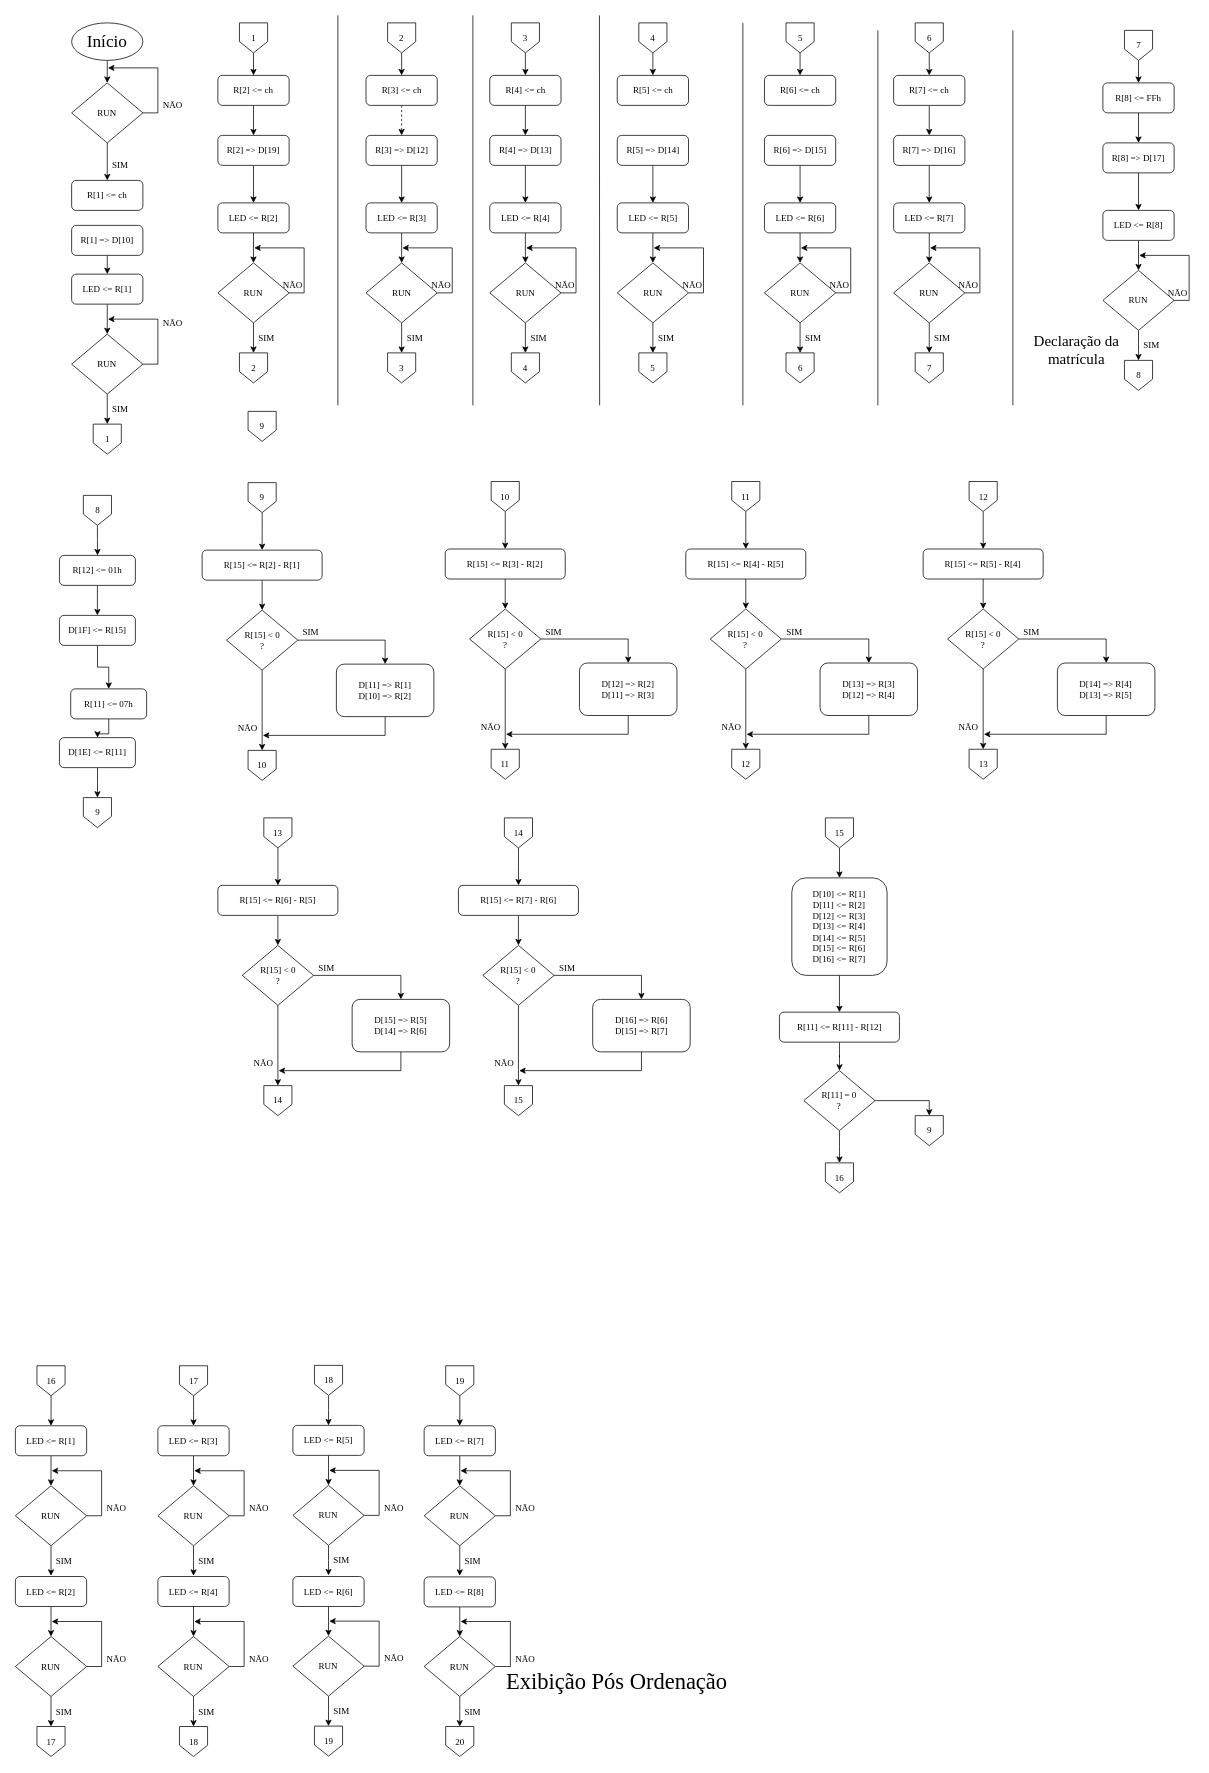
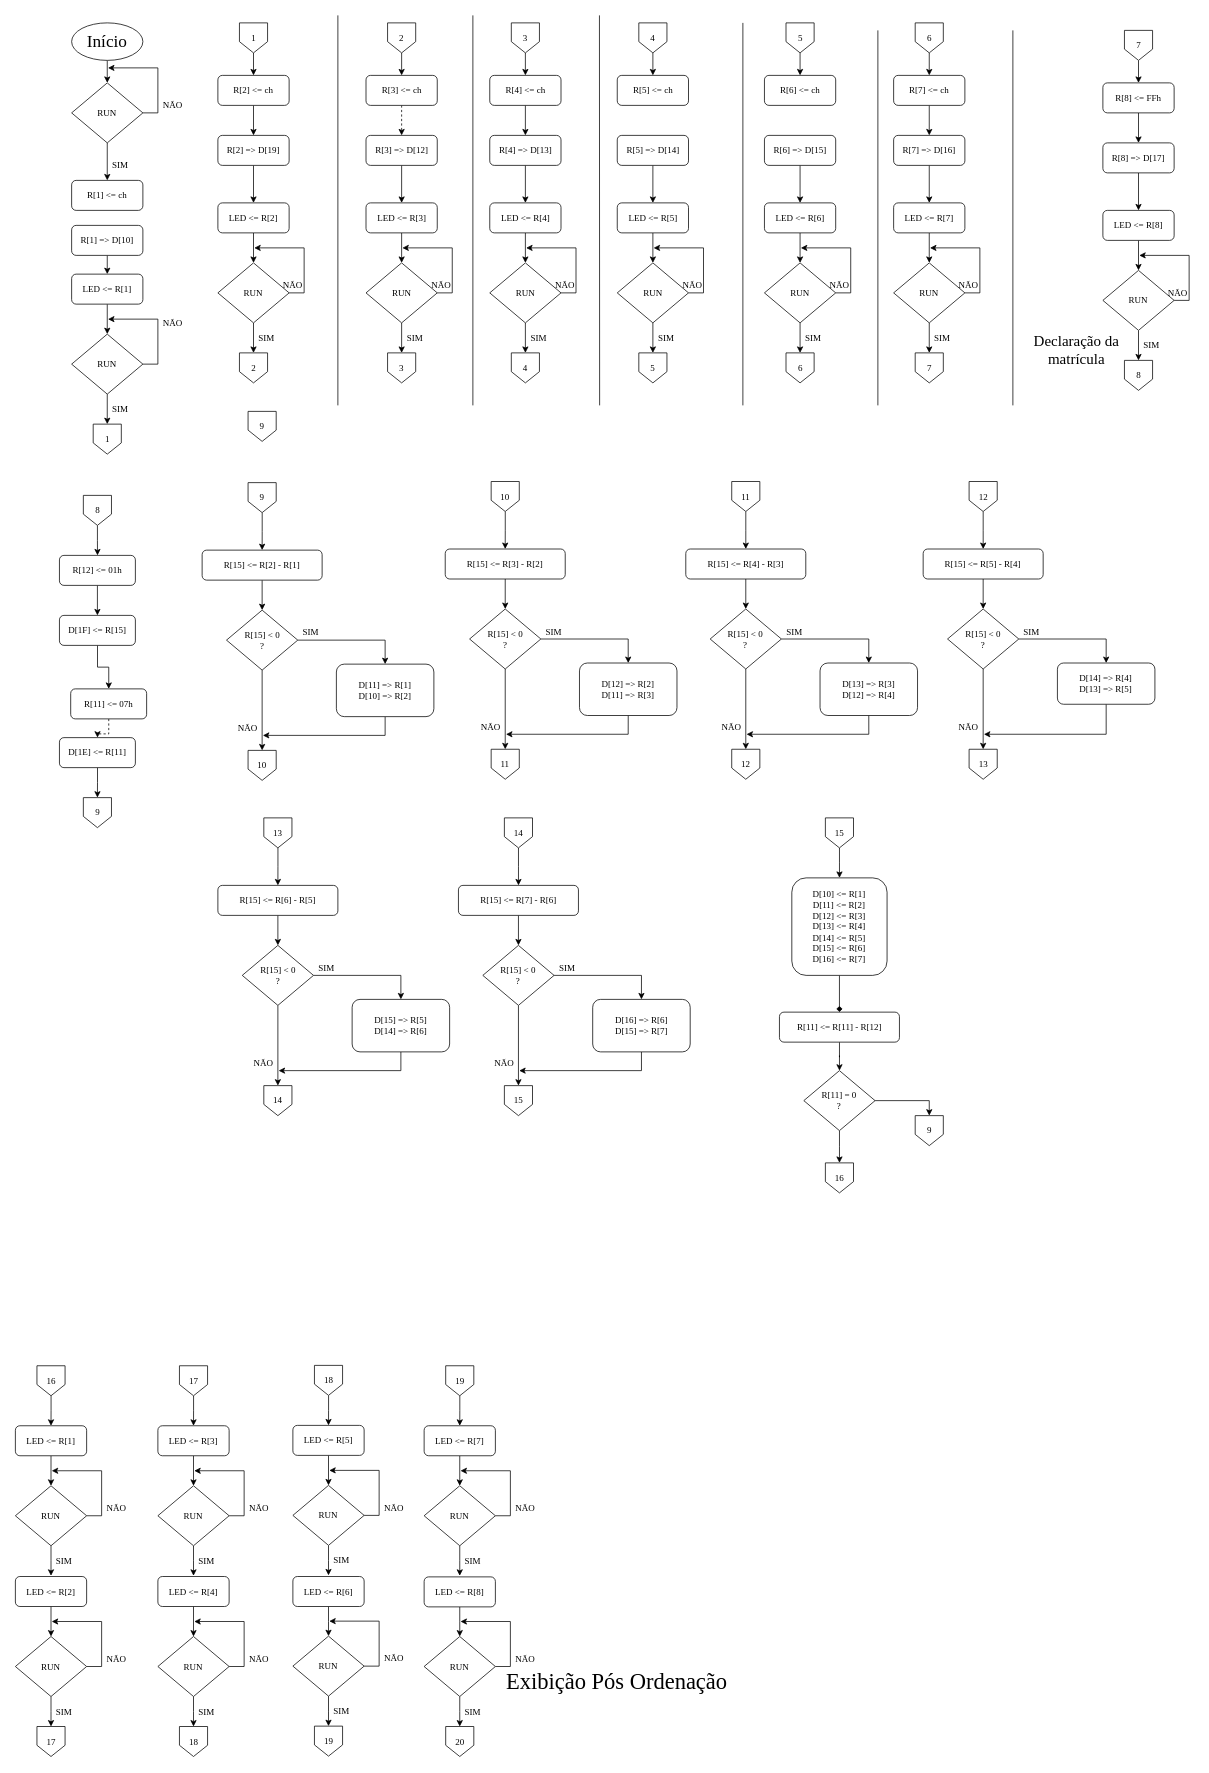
(746, 564) -> (746, 564)
(1106, 689) -> (1106, 684)
(109, 731) -> (109, 731)
(839, 1005) -> (839, 1005)
